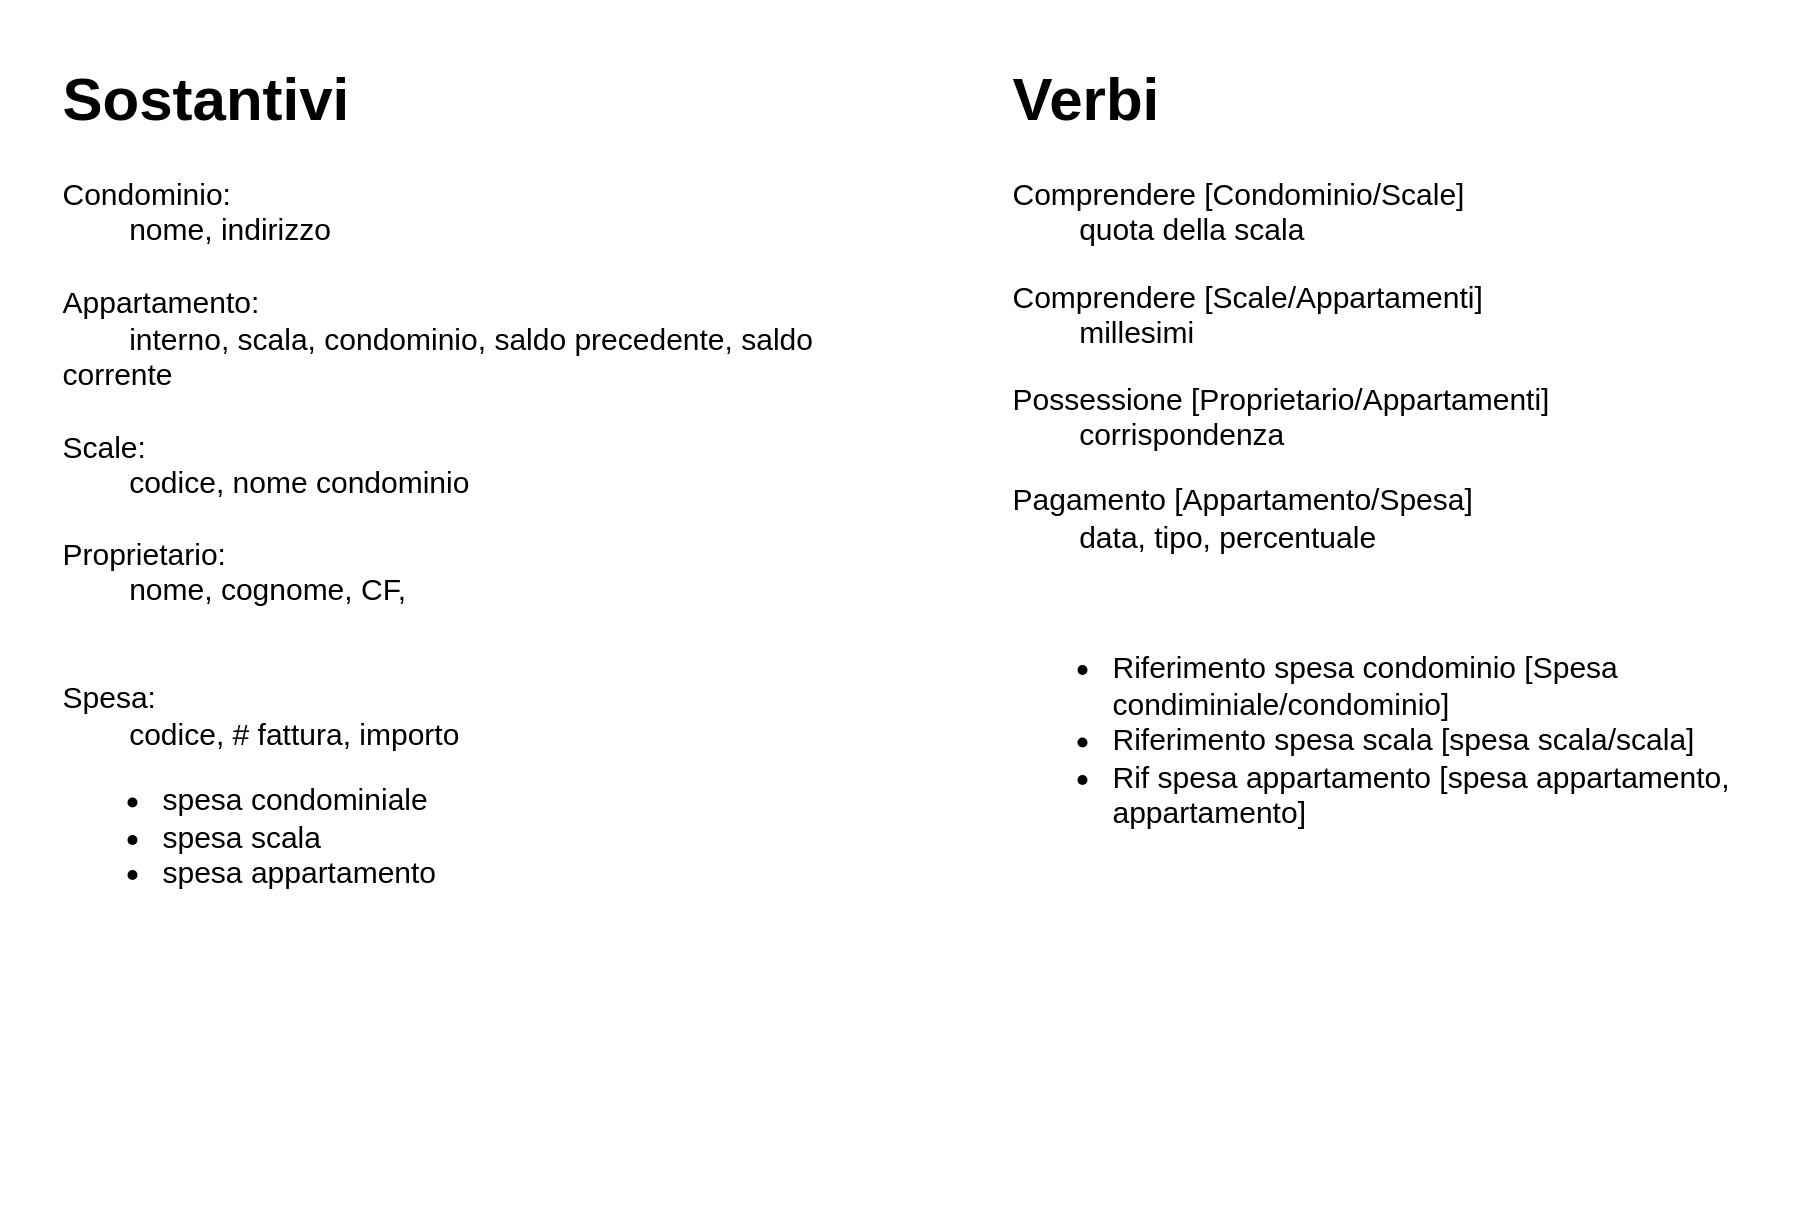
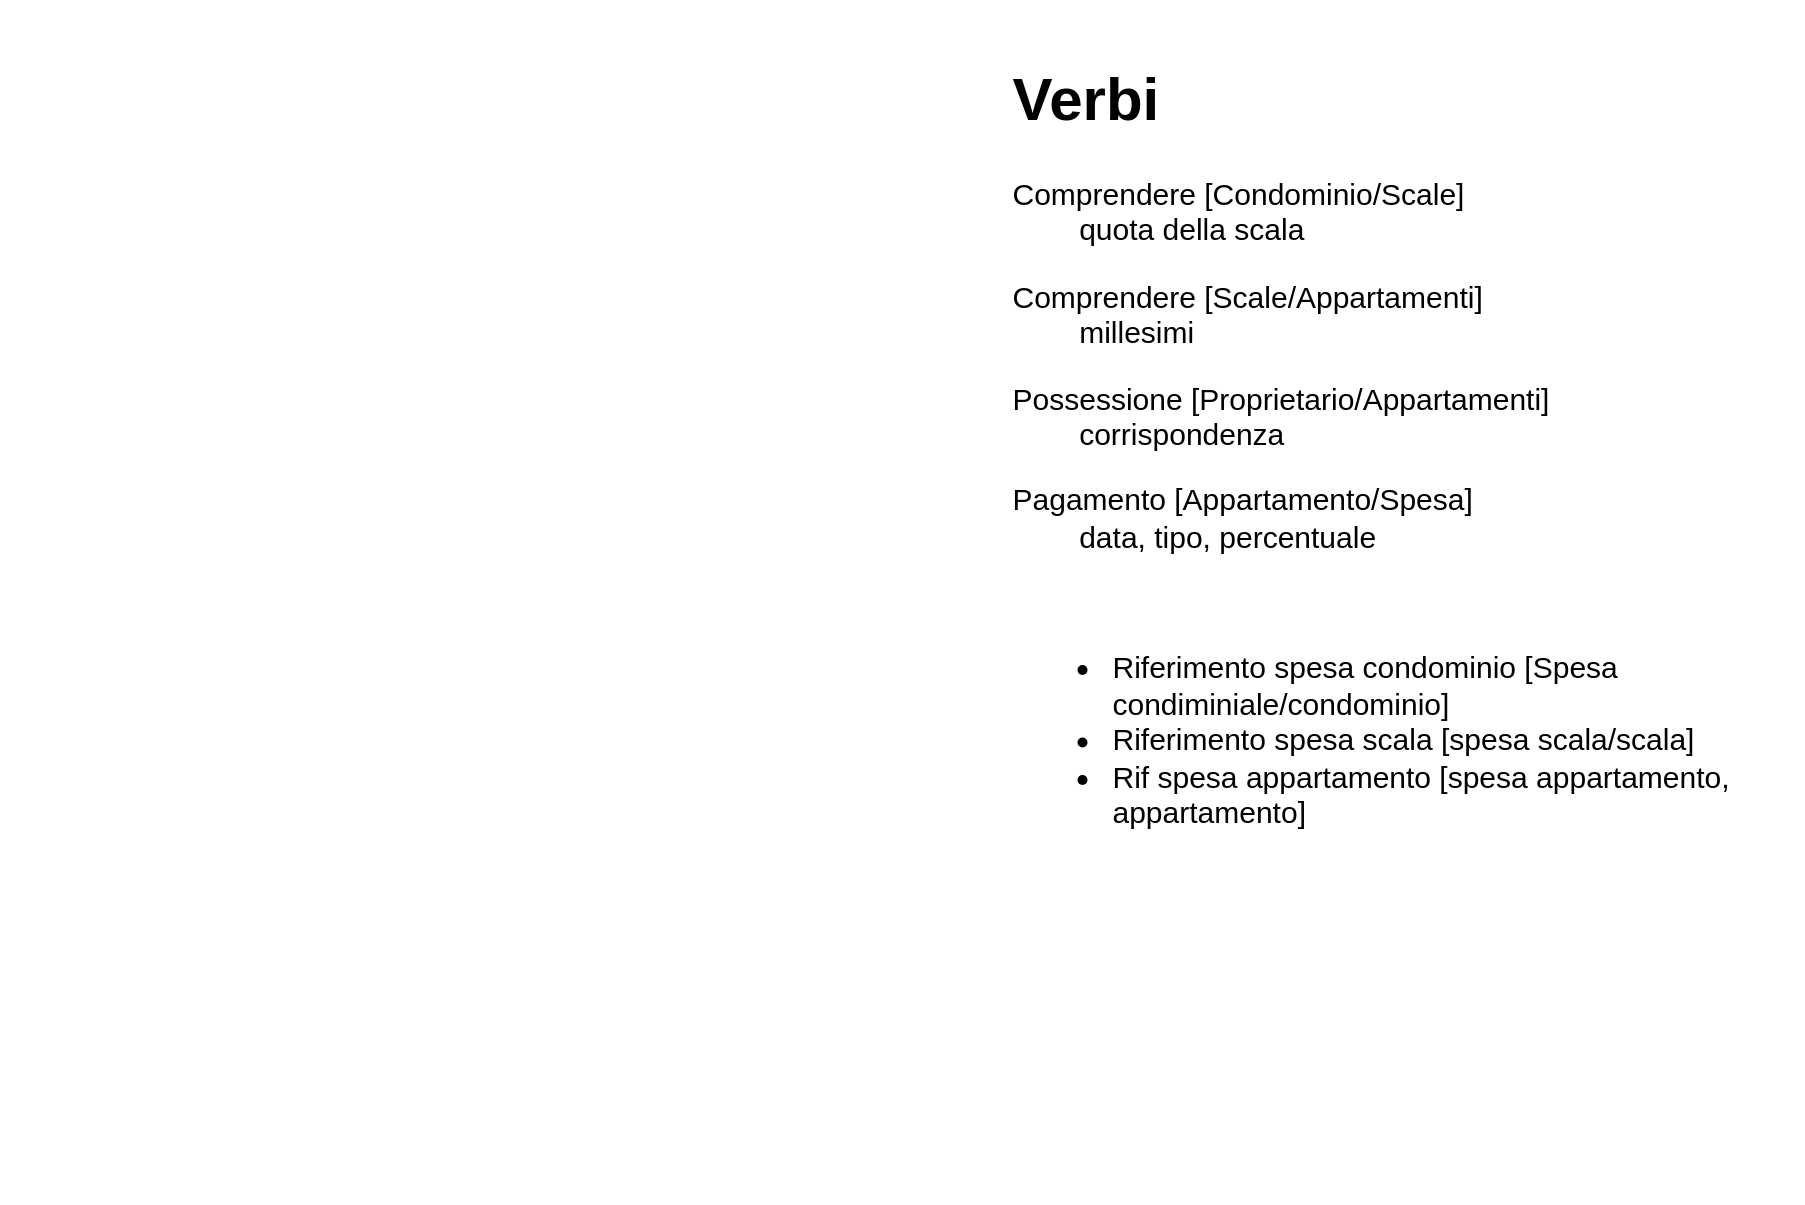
(439, 601) -> none
